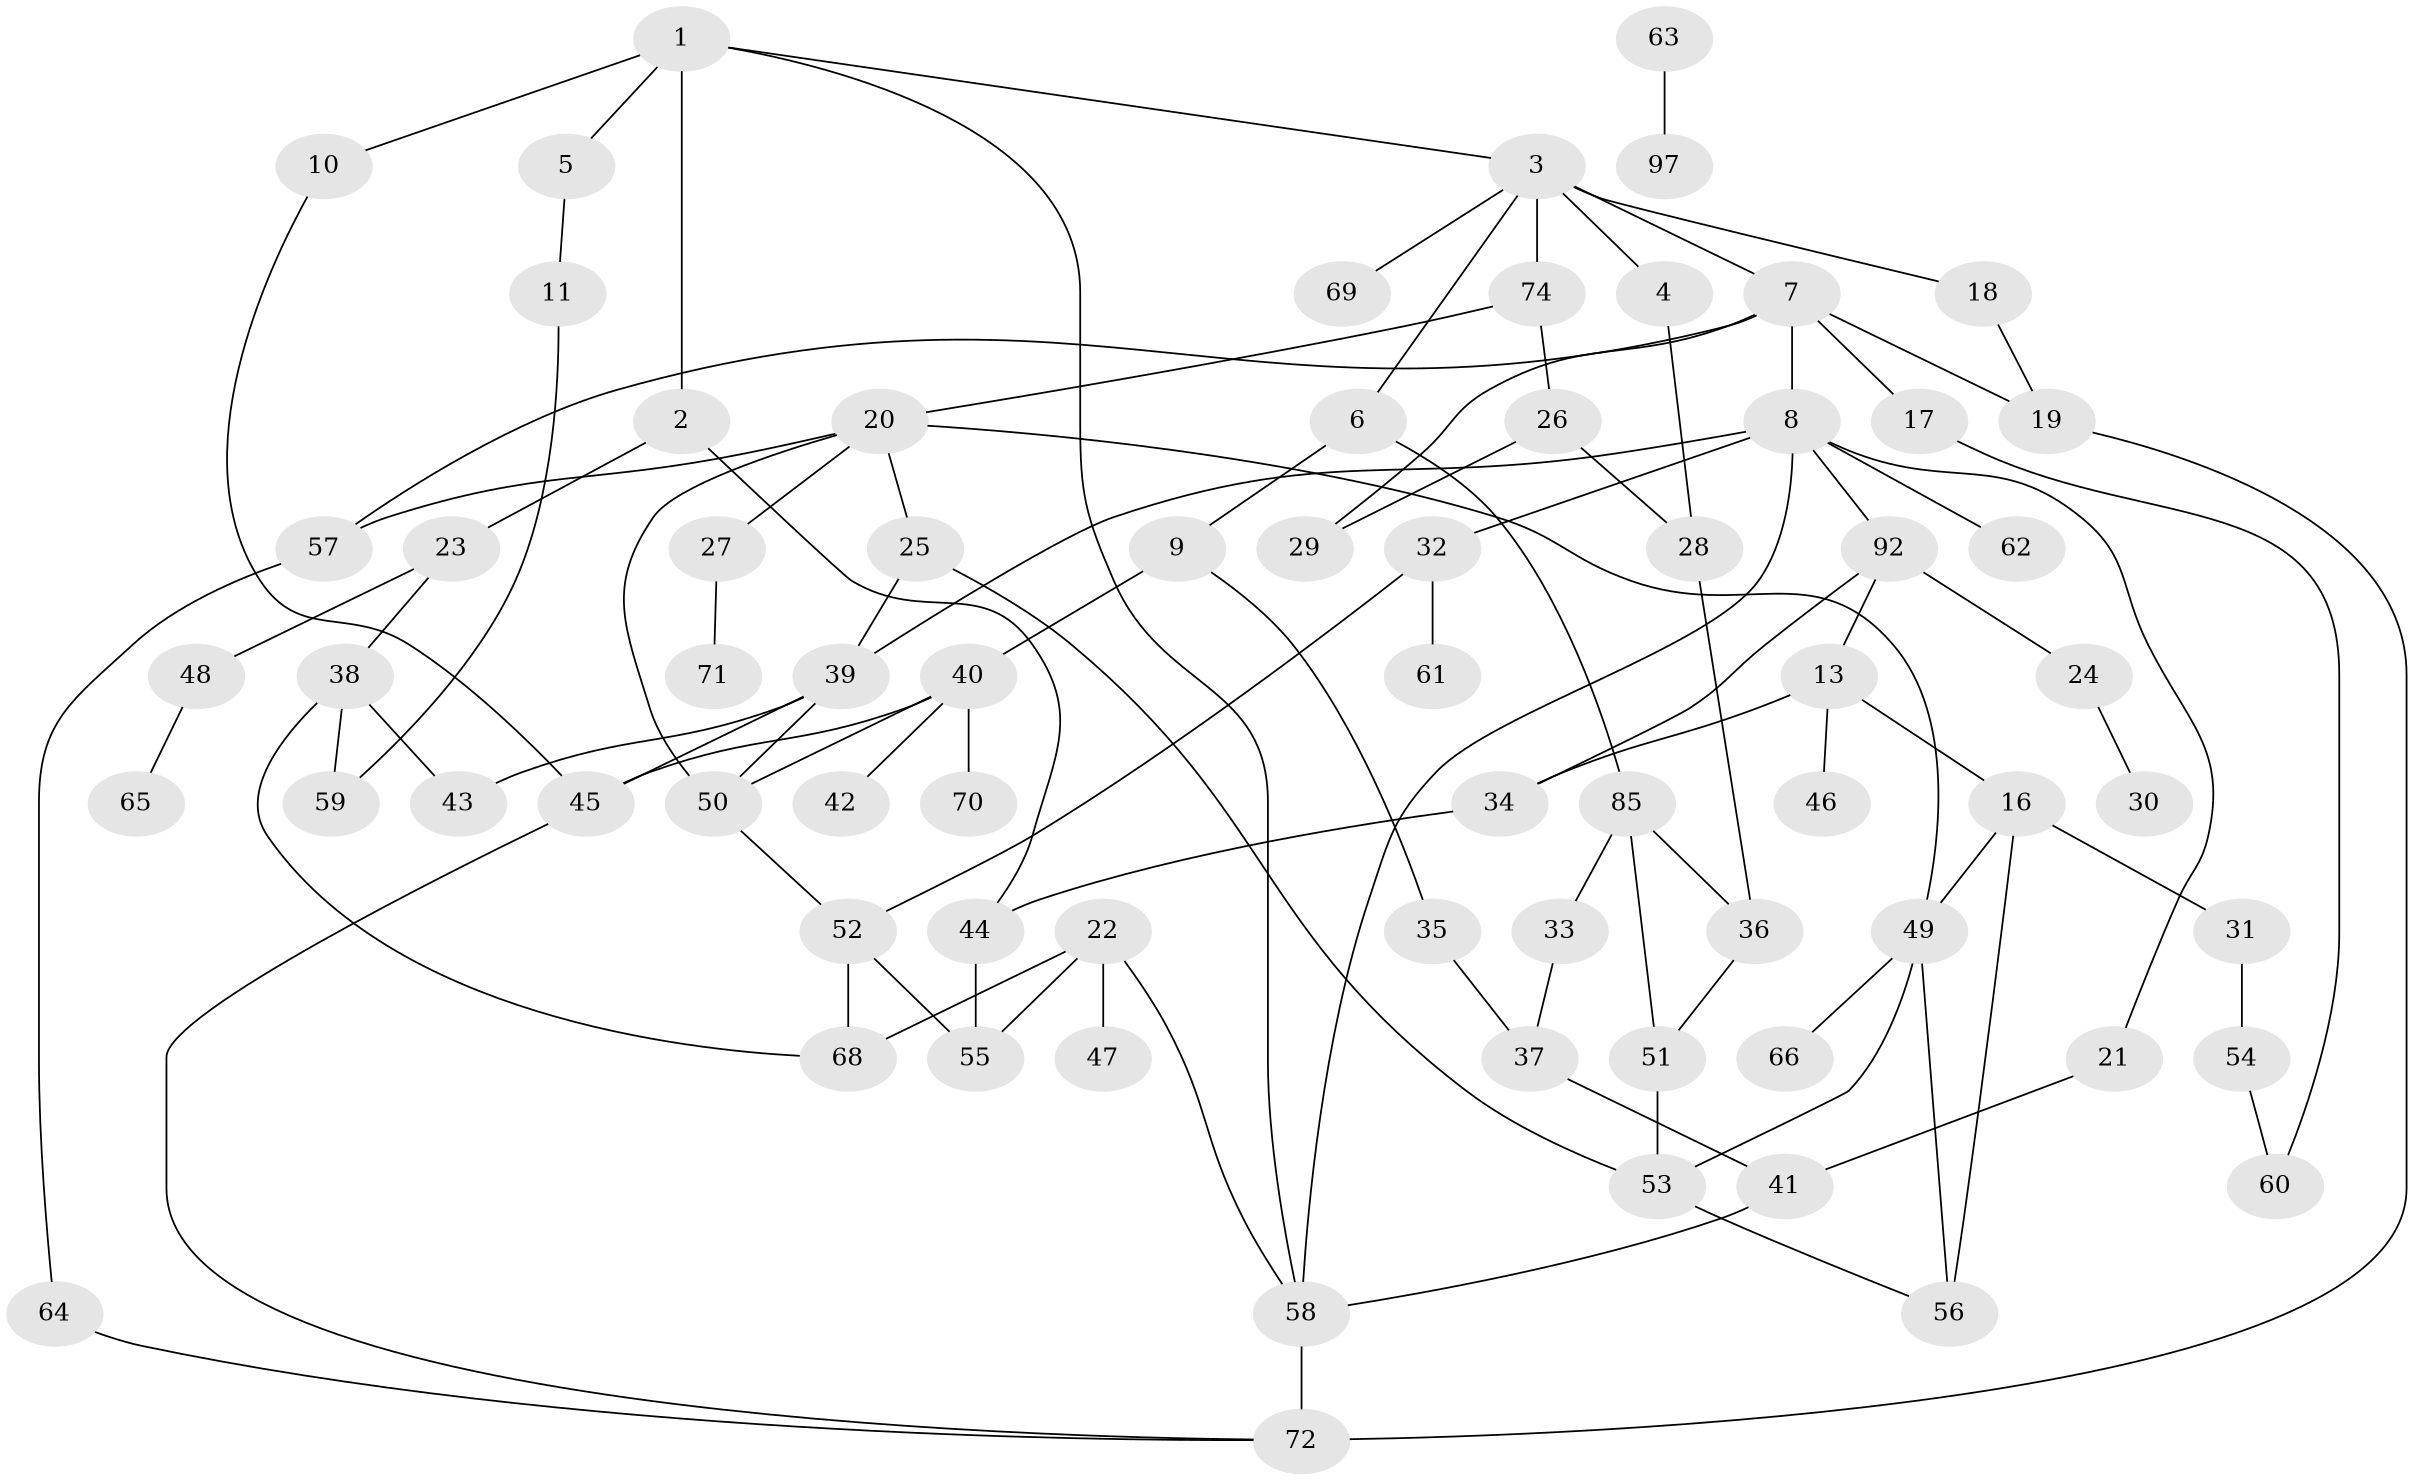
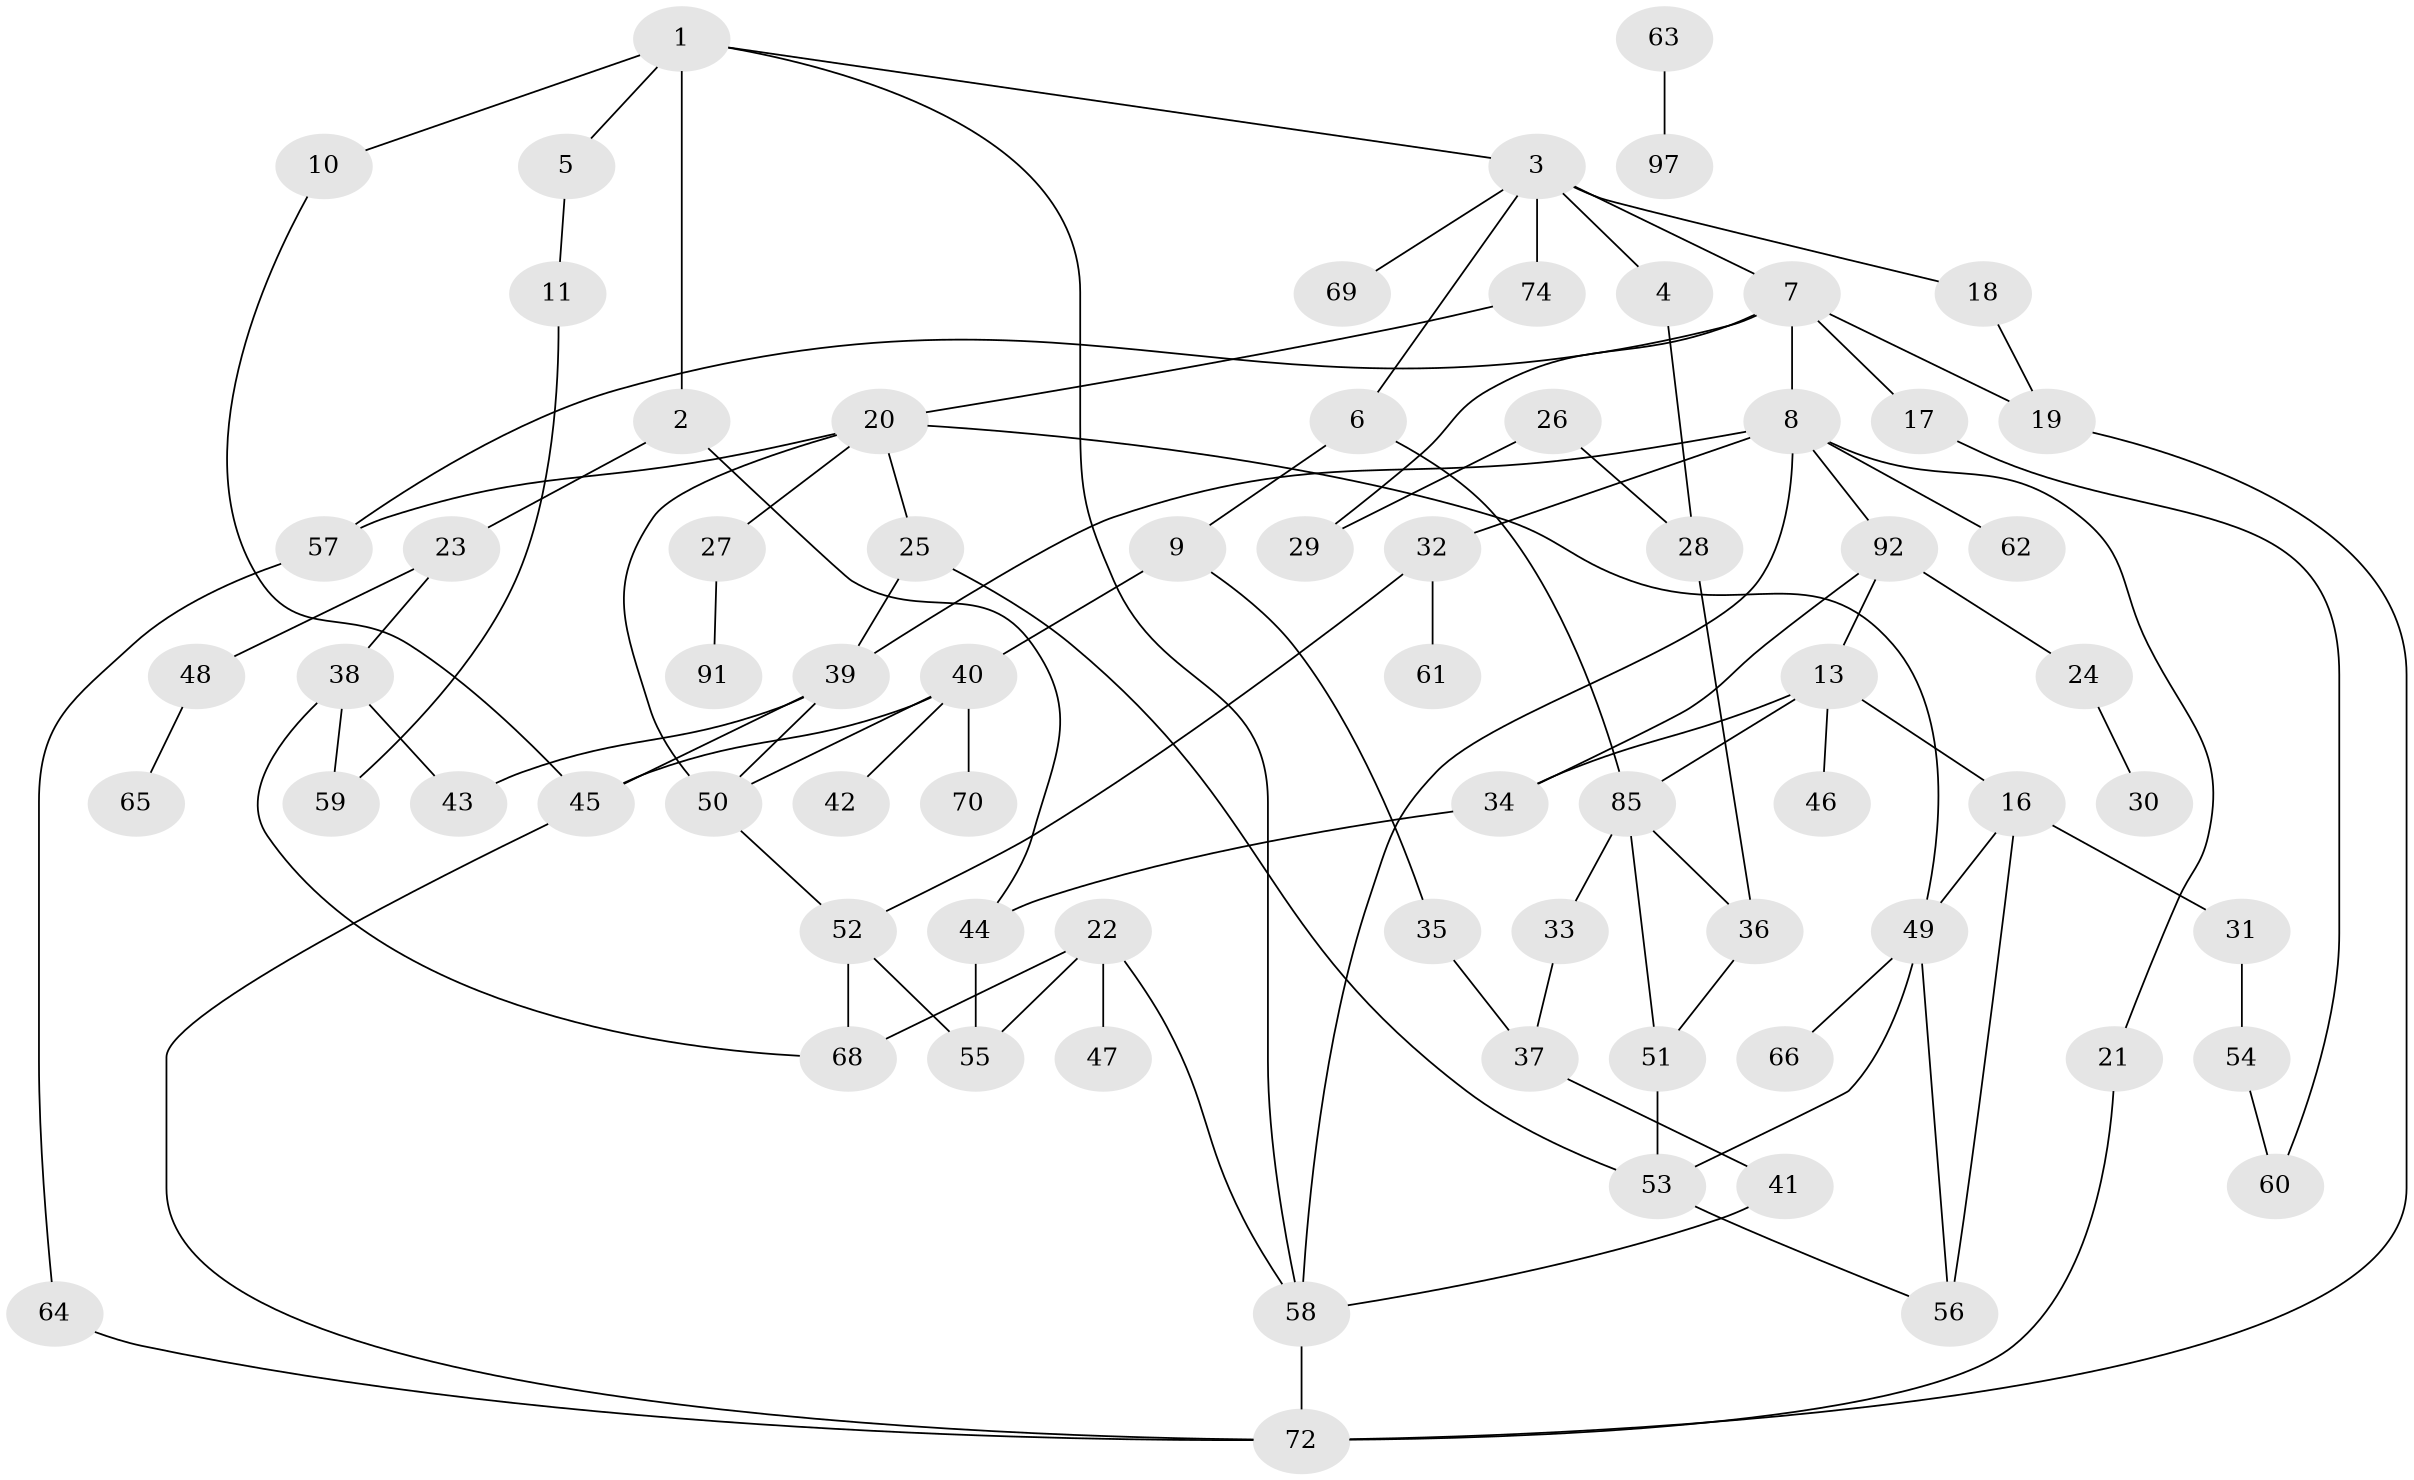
(1544, 348) -> none
(714, 676) -> (714, 676)
none -> (1735, 736)
(1949, 1123) -> (1920, 1386)
